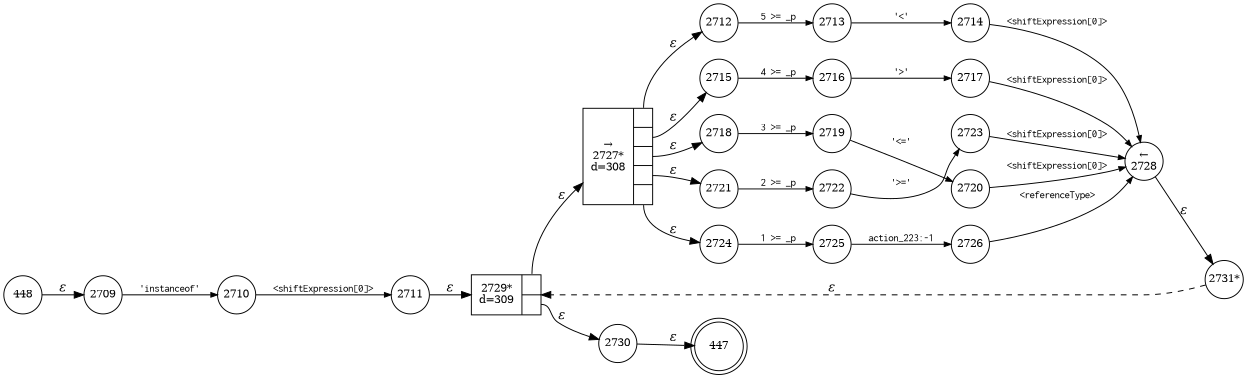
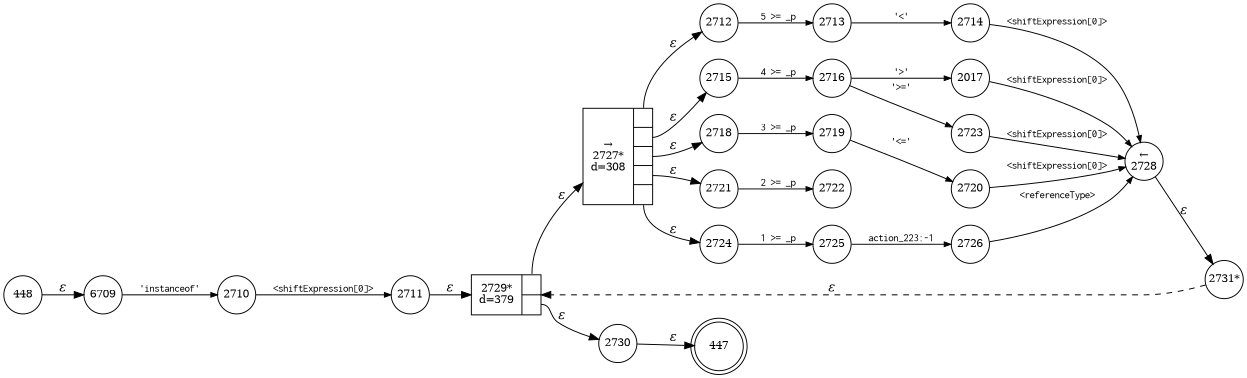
(970, 78) -> (970, 78)
(913, 196) -> (898, 105)
(103, 295) -> (103, 295)
(497, 300) -> (497, 300)
